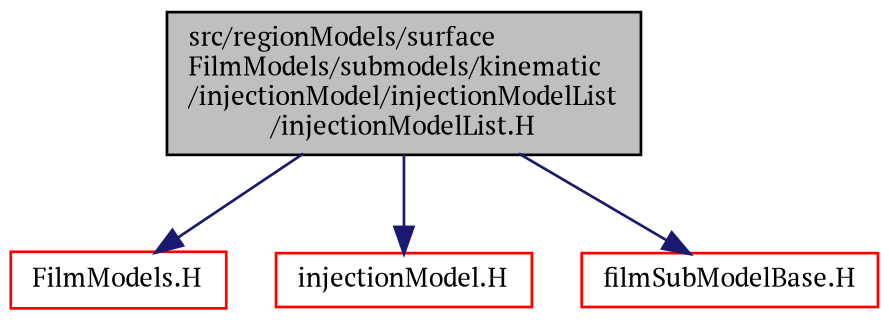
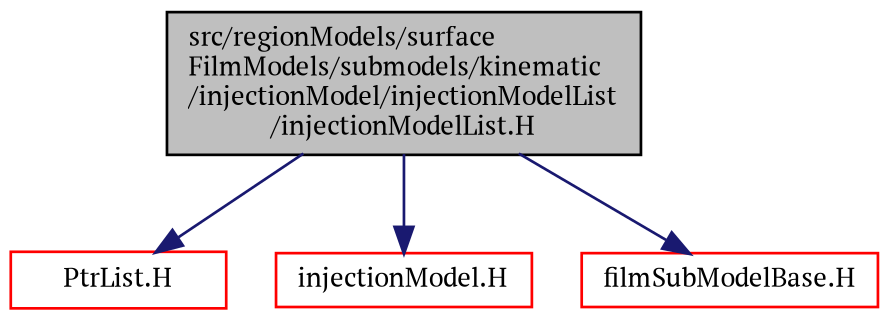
(118, 280) -> (118, 280)
